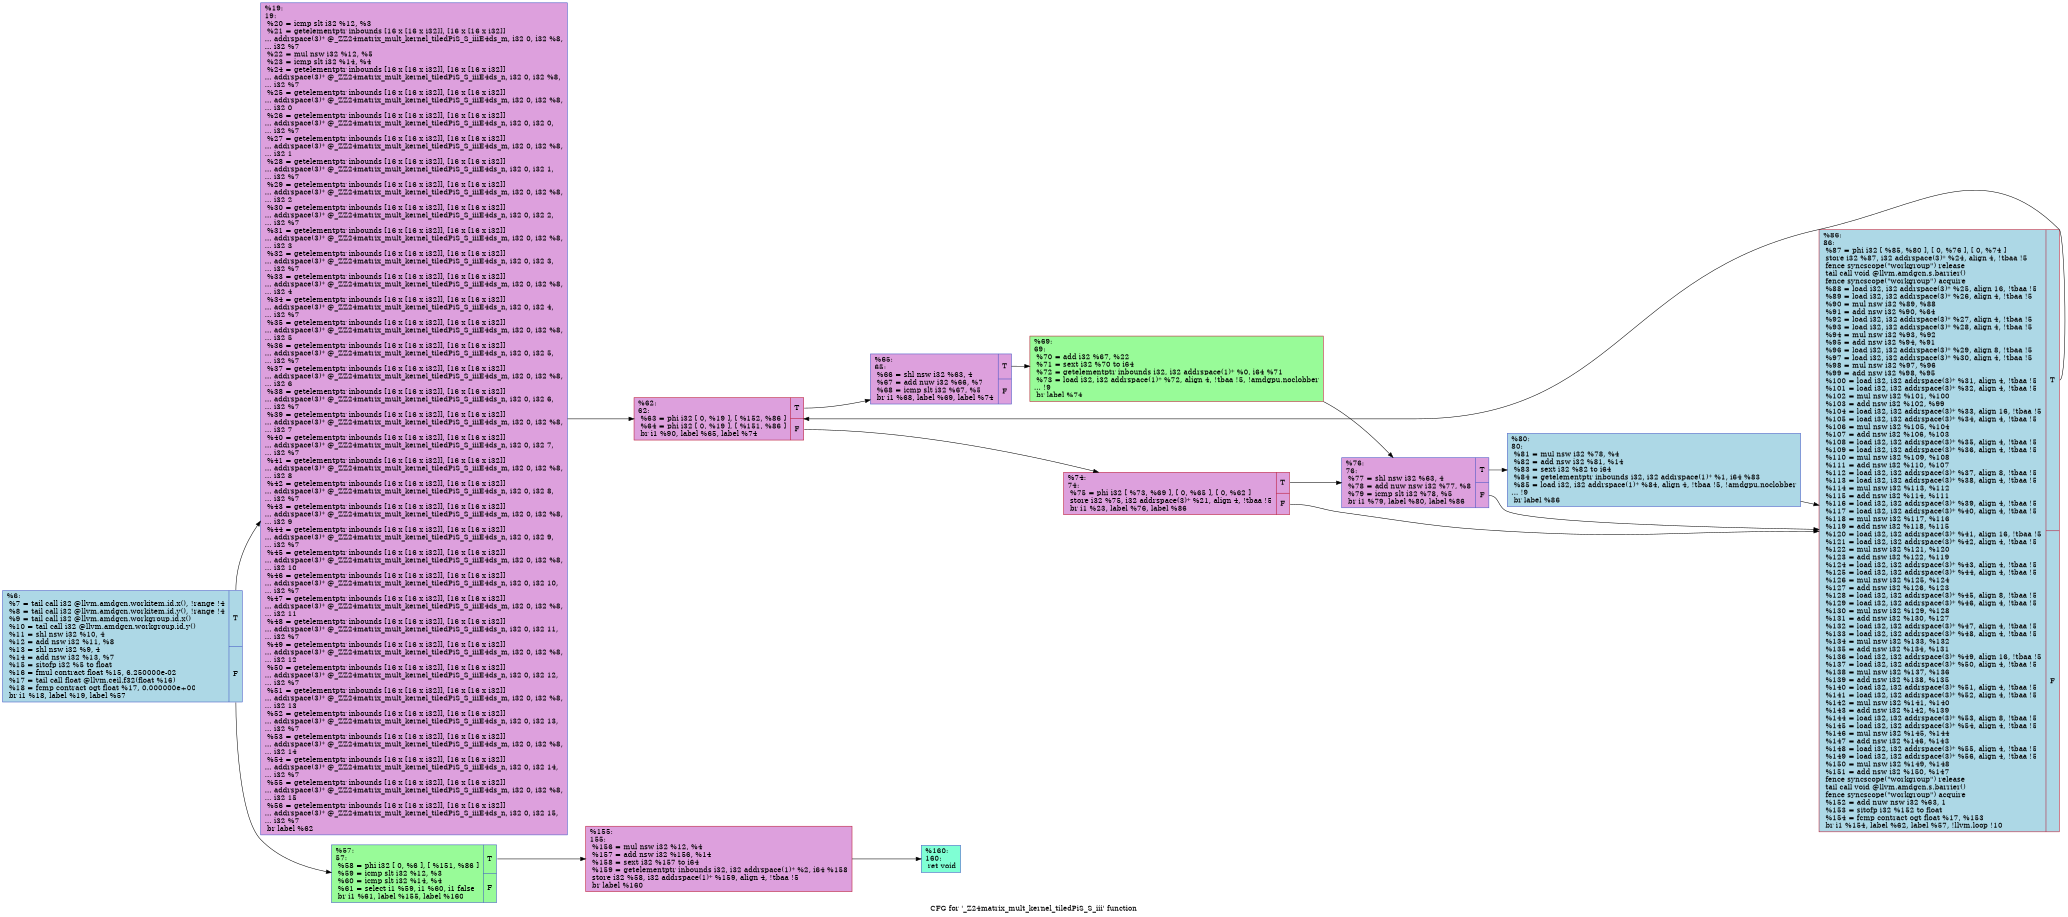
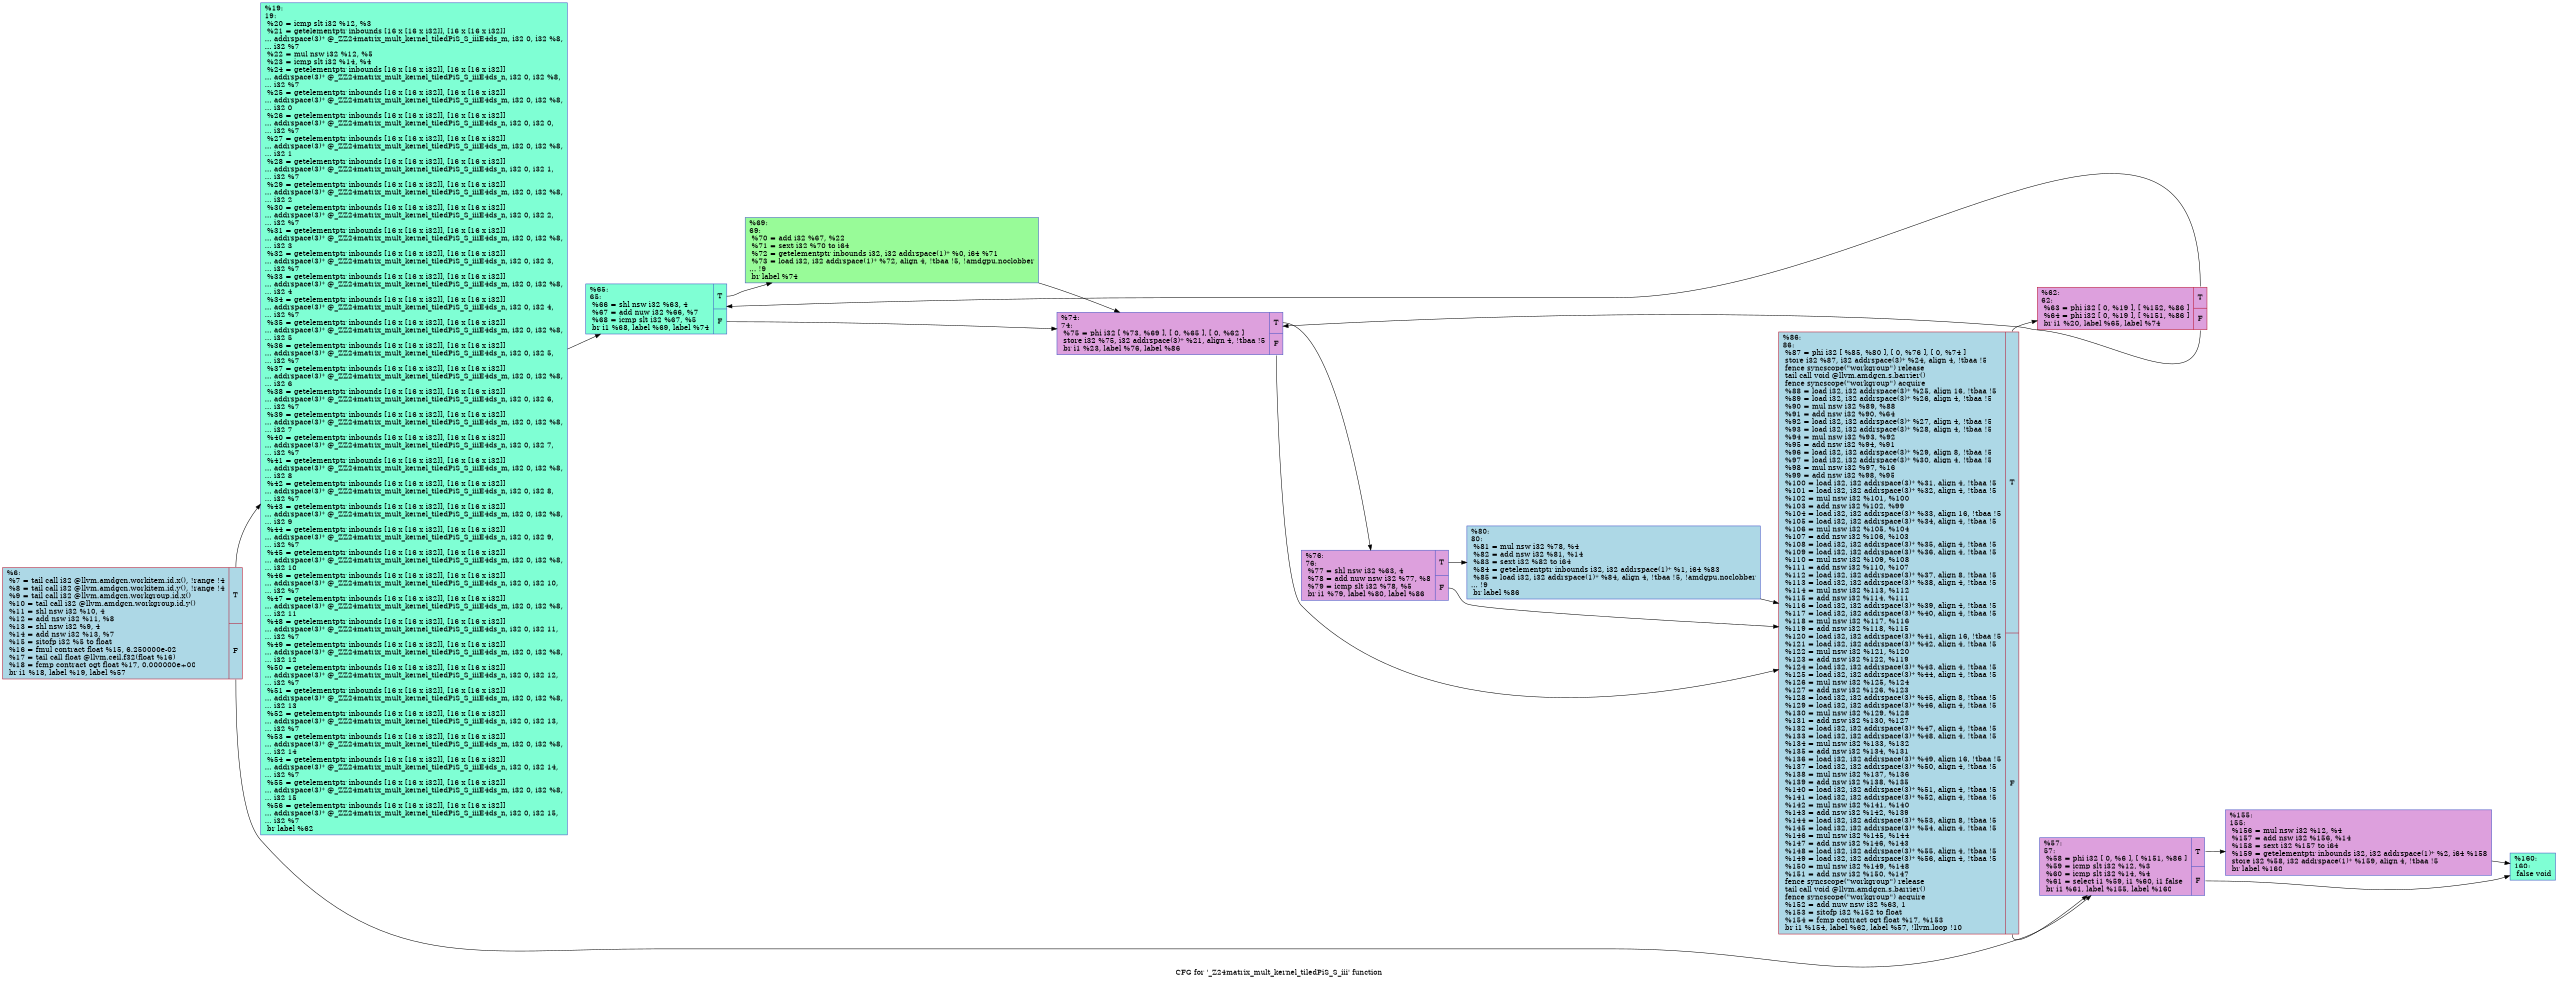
none -> (889, 324)
(1880, 366) -> (1839, 468)
(1177, 369) -> (892, 250)
(941, 379) -> (656, 309)
(414, 419) -> (414, 419)
(598, 419) -> (581, 343)
(1358, 425) -> (1075, 295)
(698, 434) -> (2101, 324)
(1177, 493) -> (1170, 334)
(122, 646) -> (122, 623)
(719, 859) -> (2359, 843)
(941, 866) -> (2533, 874)
(414, 874) -> (2122, 867)
none -> (2356, 889)
none -> (2049, 924)
